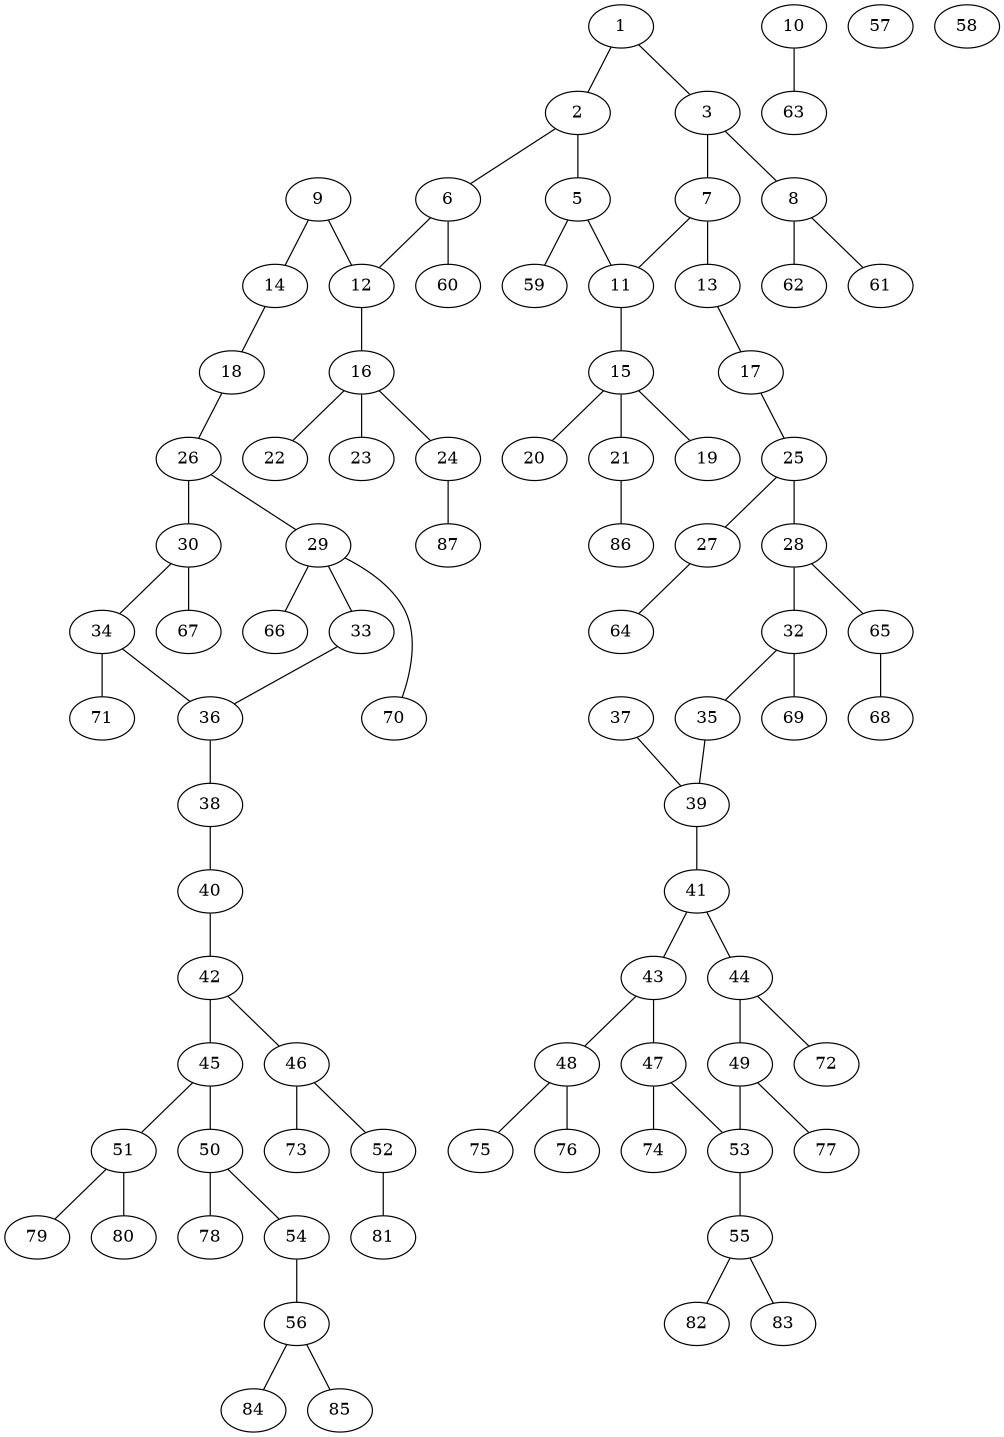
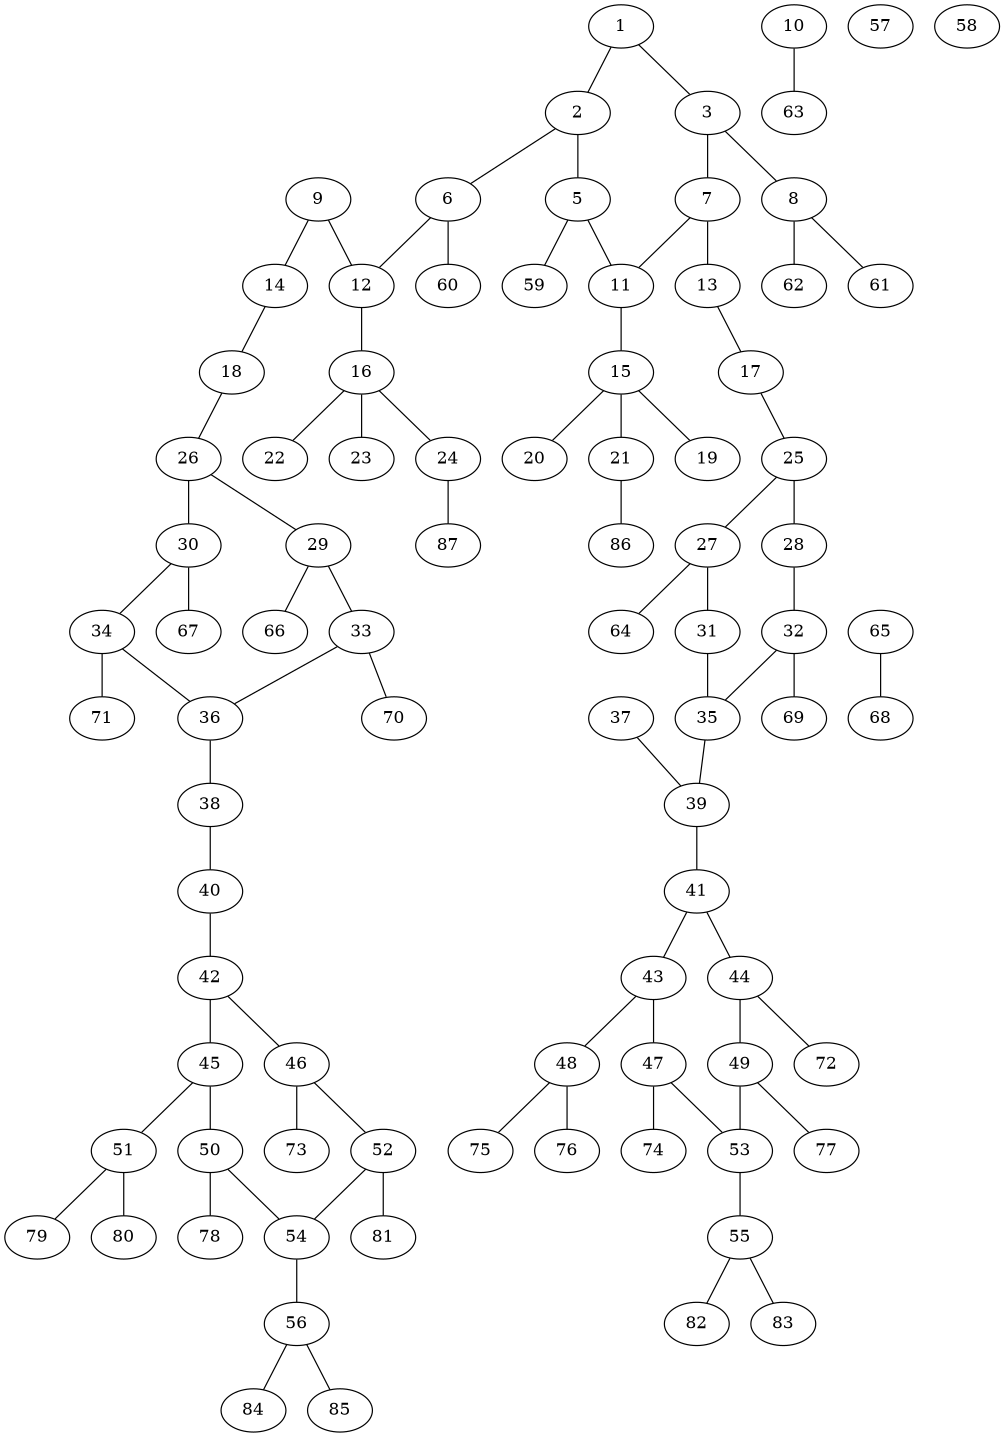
(837, 589) -> none
(406, 614) -> (378, 675)
none -> (708, 632)
none -> (340, 1194)
